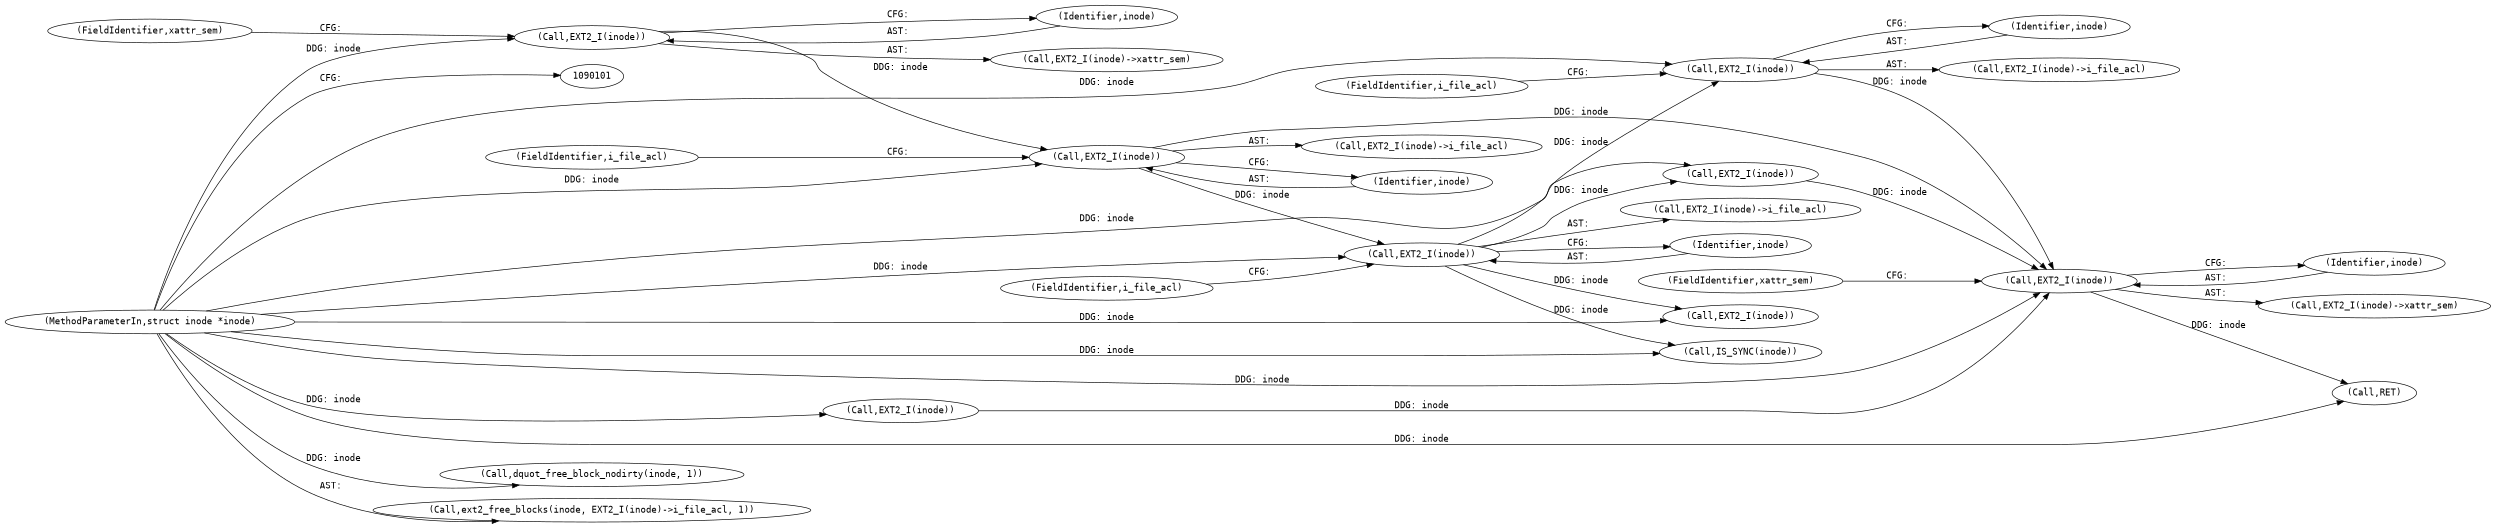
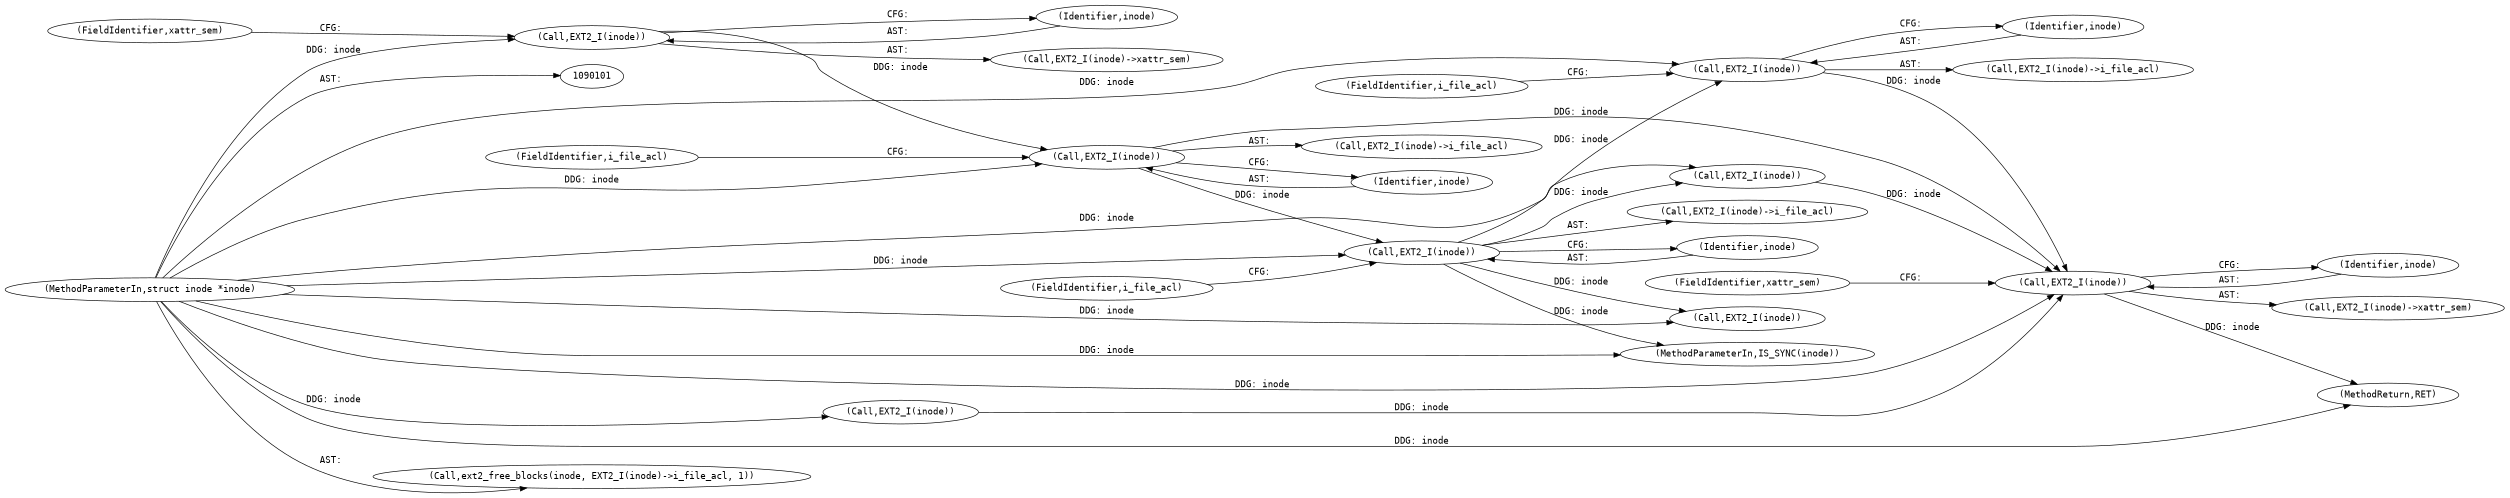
(334, 79) -> (334, 79)
(1741, 352) -> (1747, 354)
(2374, 393) -> (2388, 395)
(592, 475) -> none
